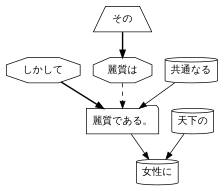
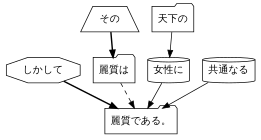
(123, 70) -> (114, 70)
(193, 121) -> (173, 19)
(138, 144) -> (157, 93)
